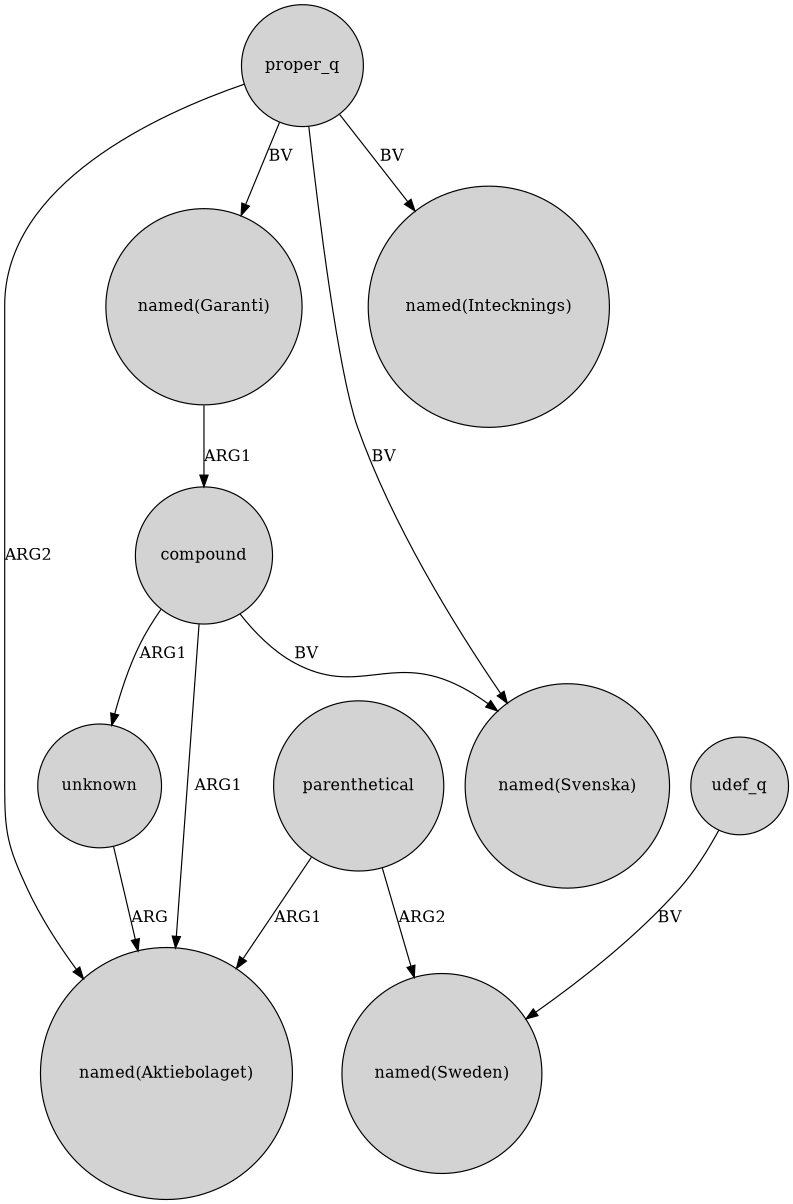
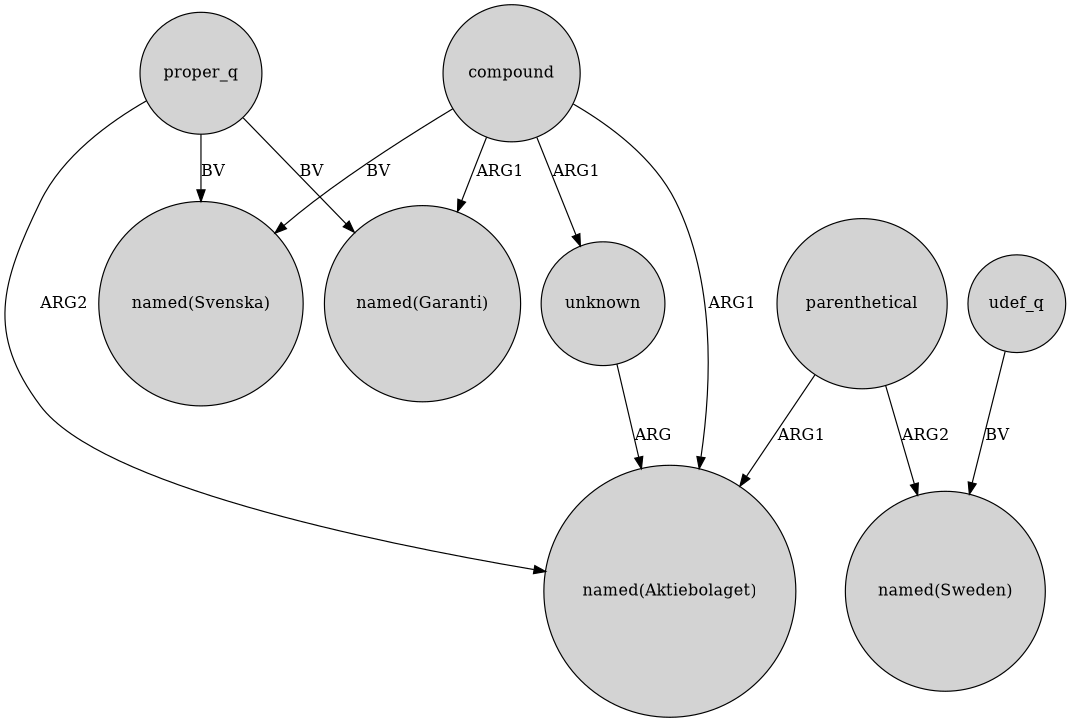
(489, 307) -> none
(204, 440) -> (474, 169)
